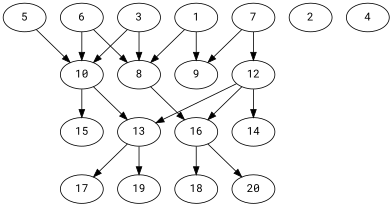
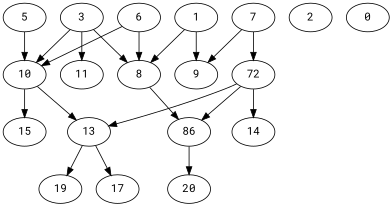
(368, 17) -> (368, 17)
none -> (82, 75)
(253, 75) -> (253, 75)
(196, 132) -> (189, 132)
(196, 189) -> none
